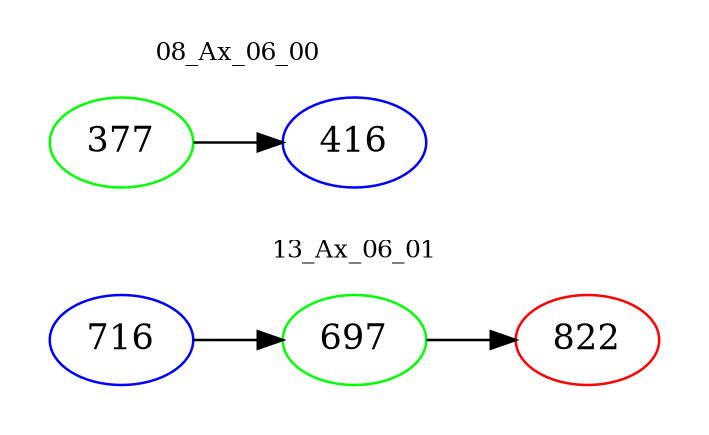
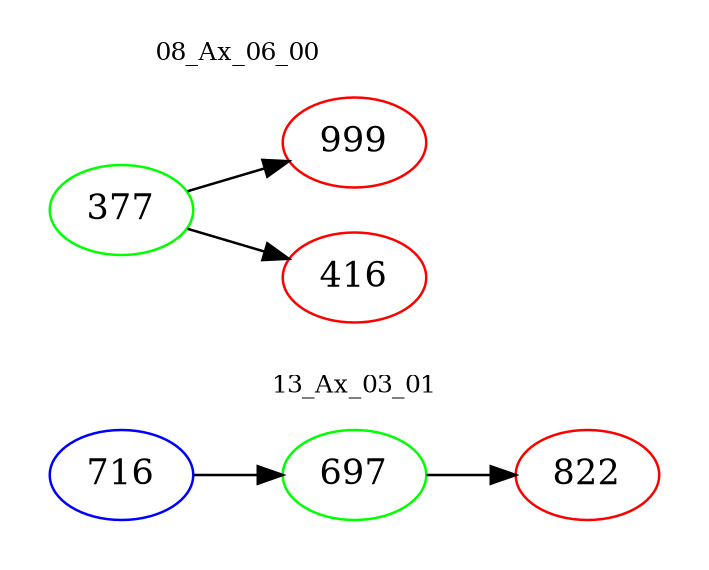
none -> (354, 142)
(354, 142) -> (354, 278)
(354, 251) -> (354, 386)
